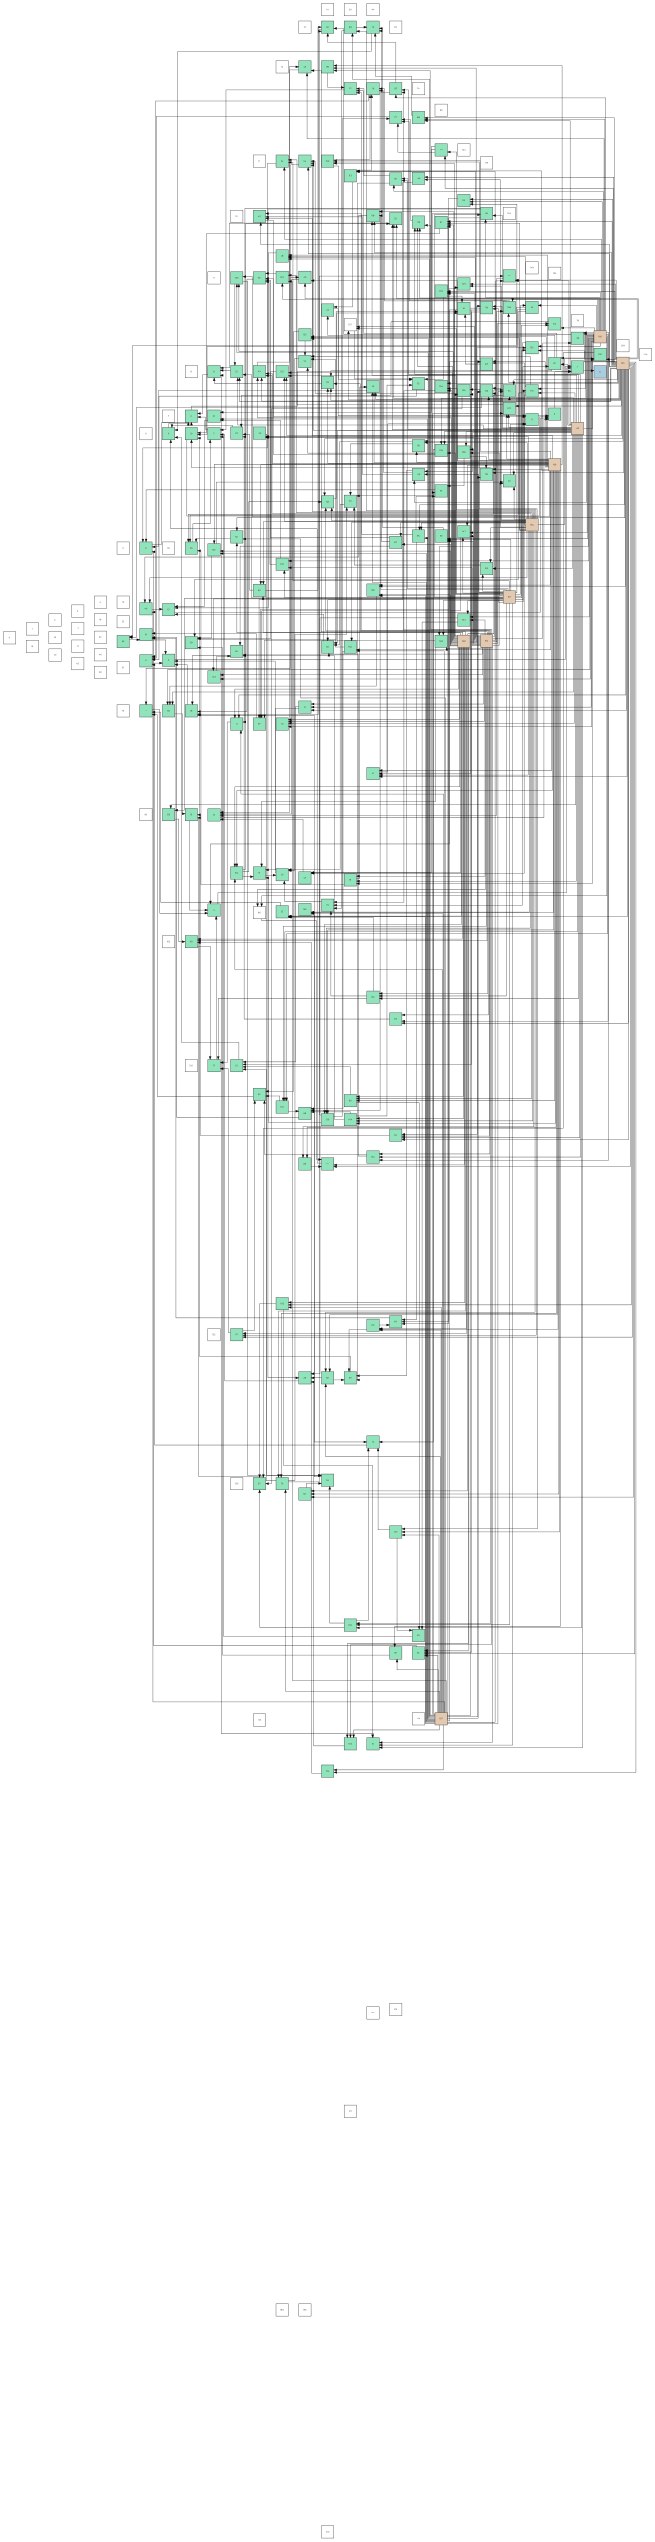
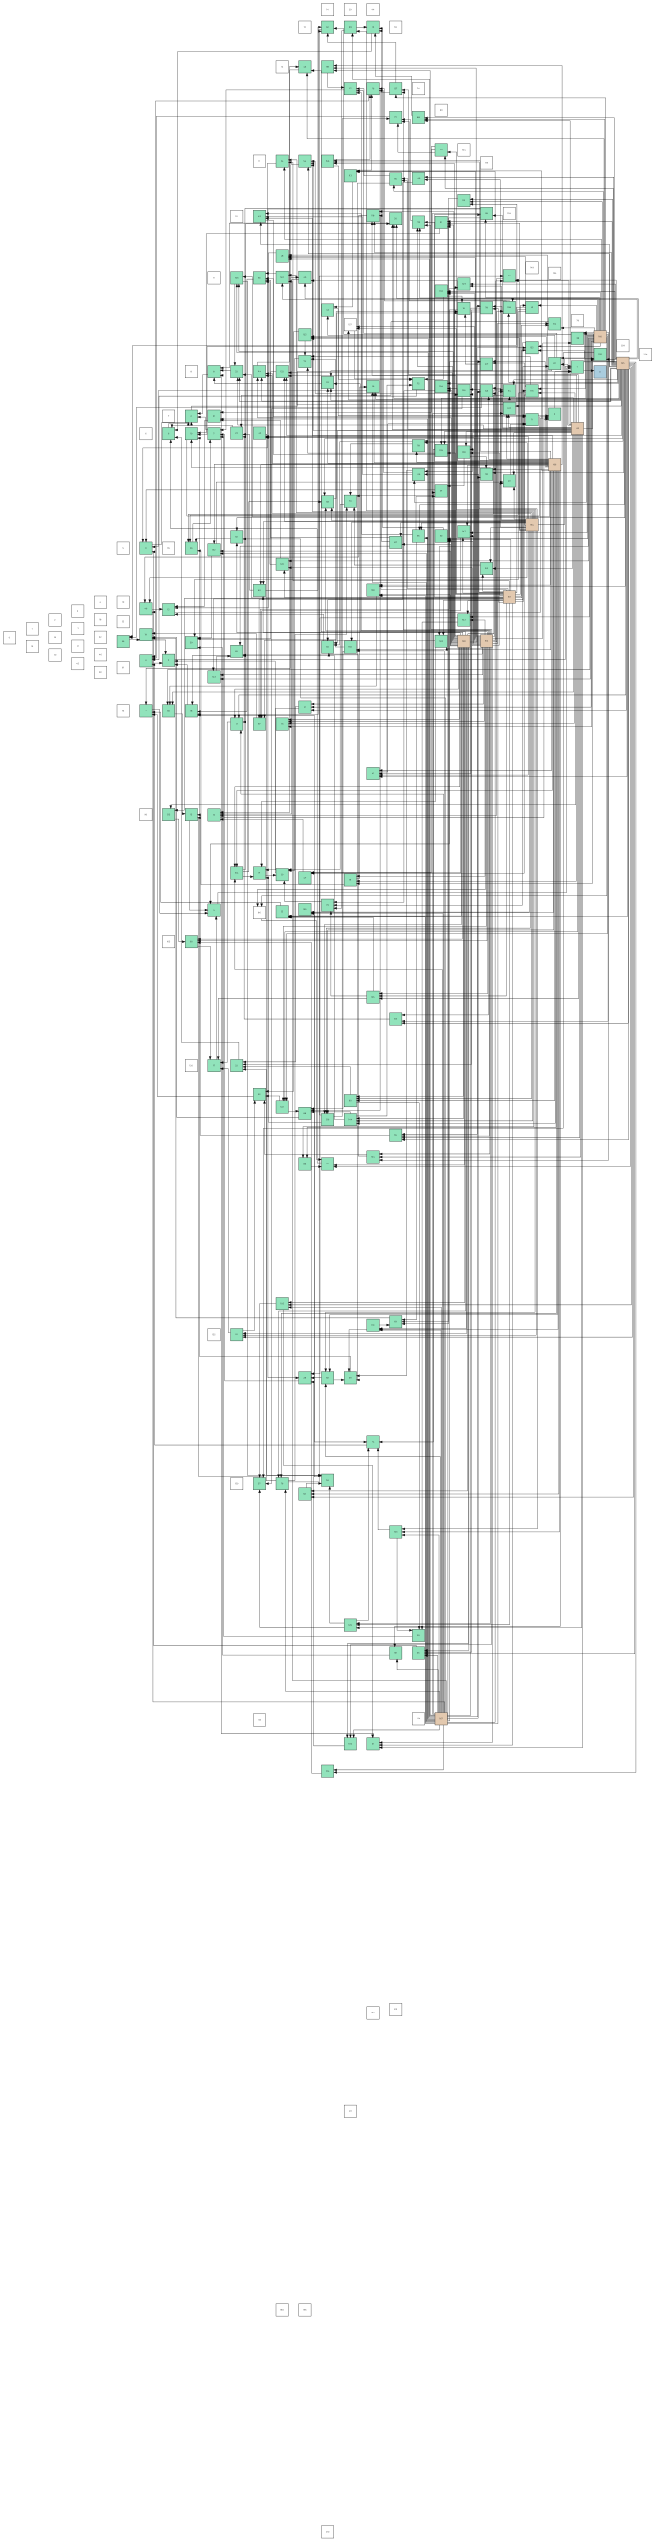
(415, 365) -> (435, 395)
